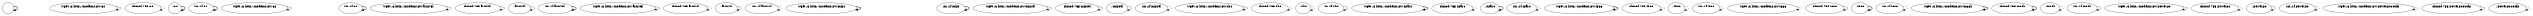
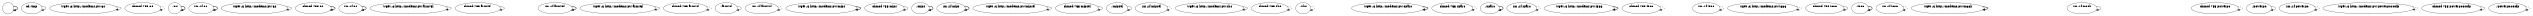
none -> (32, 8)
none -> (313, 8)
(519, 8) -> none
none -> (884, 8)
none -> (920, 8)
(1331, 8) -> none
(1676, 8) -> none
(2012, 8) -> none
(2050, 8) -> none
(2144, 8) -> none
